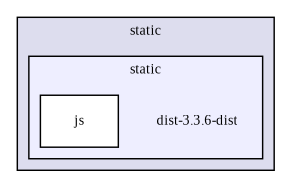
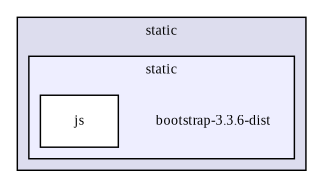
(198, 121) -> (214, 121)
